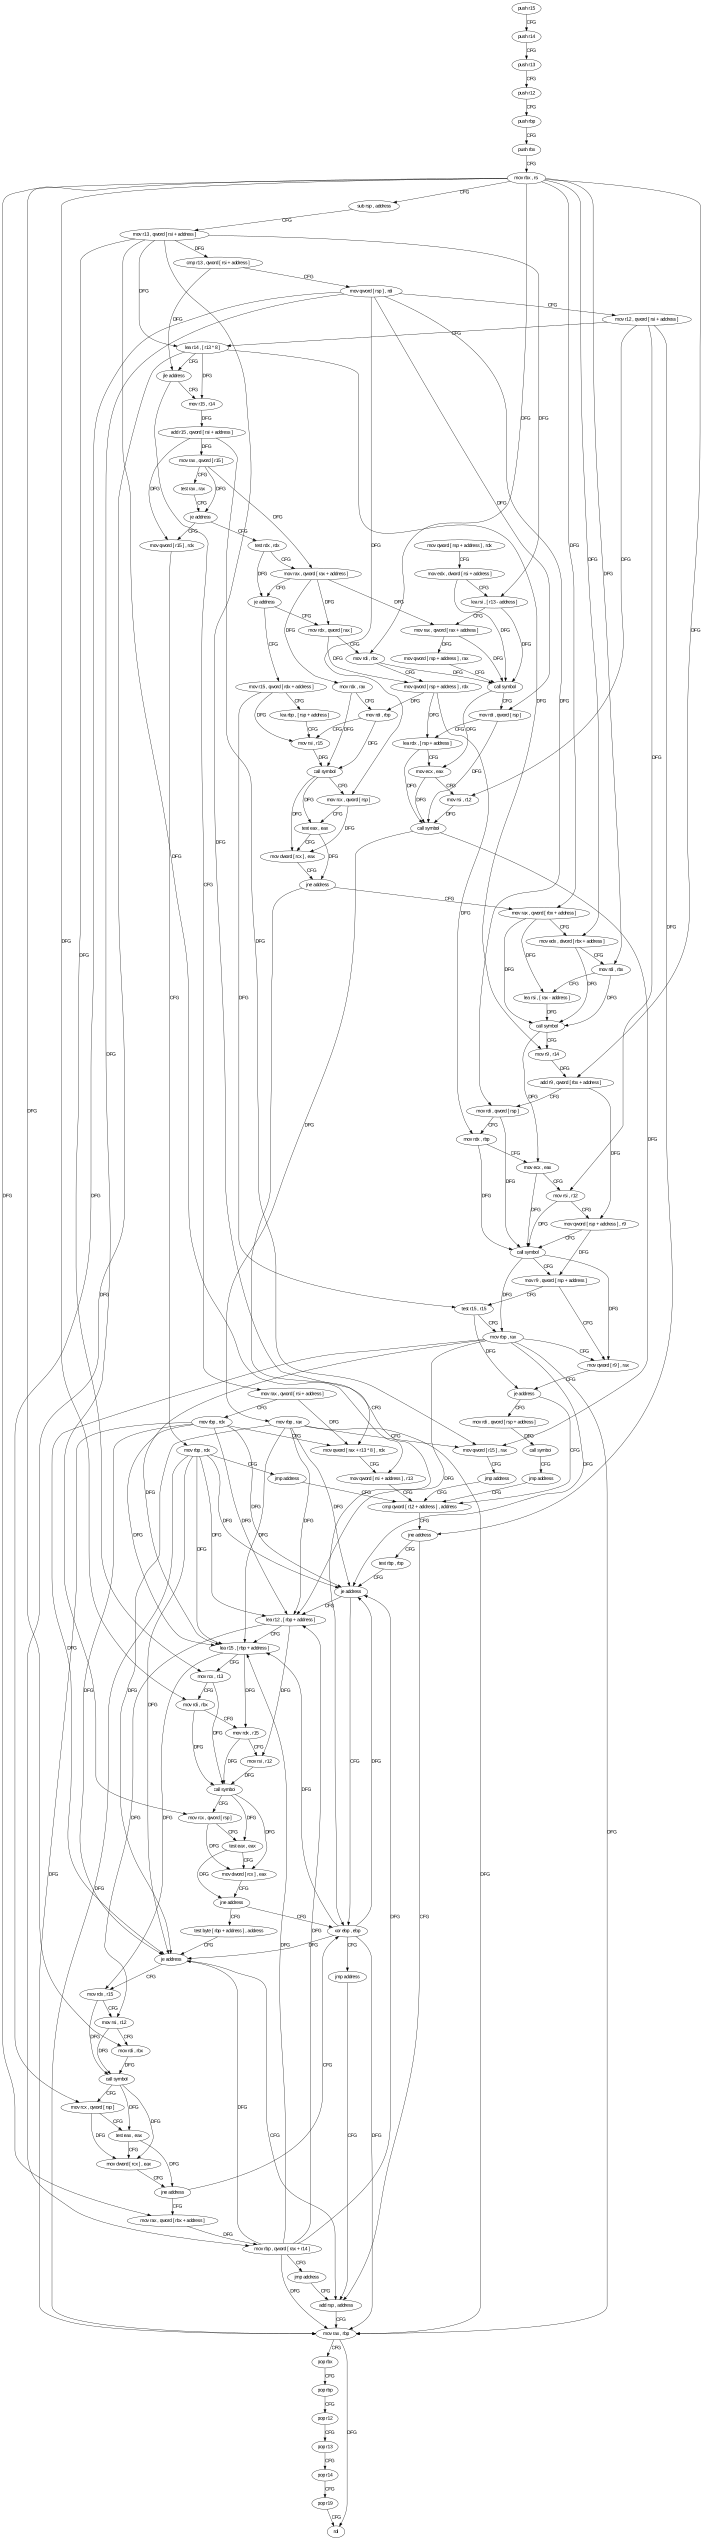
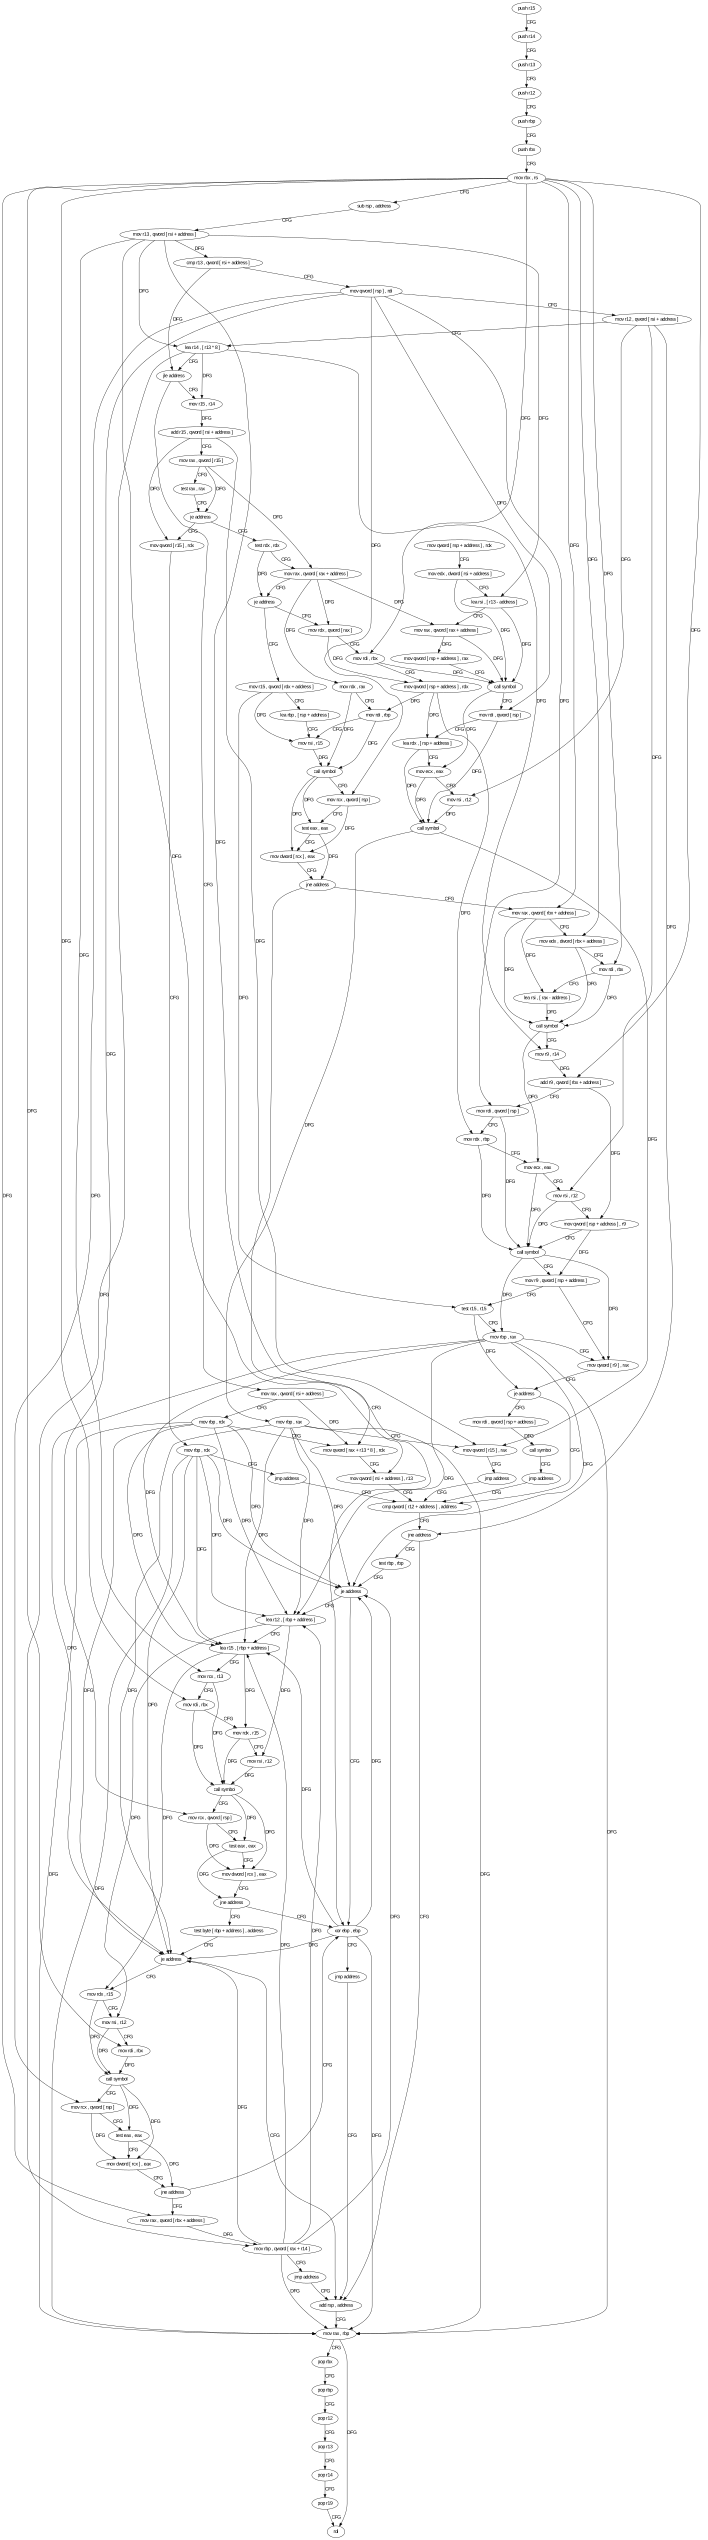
(207, 447) -> (207, 447)
